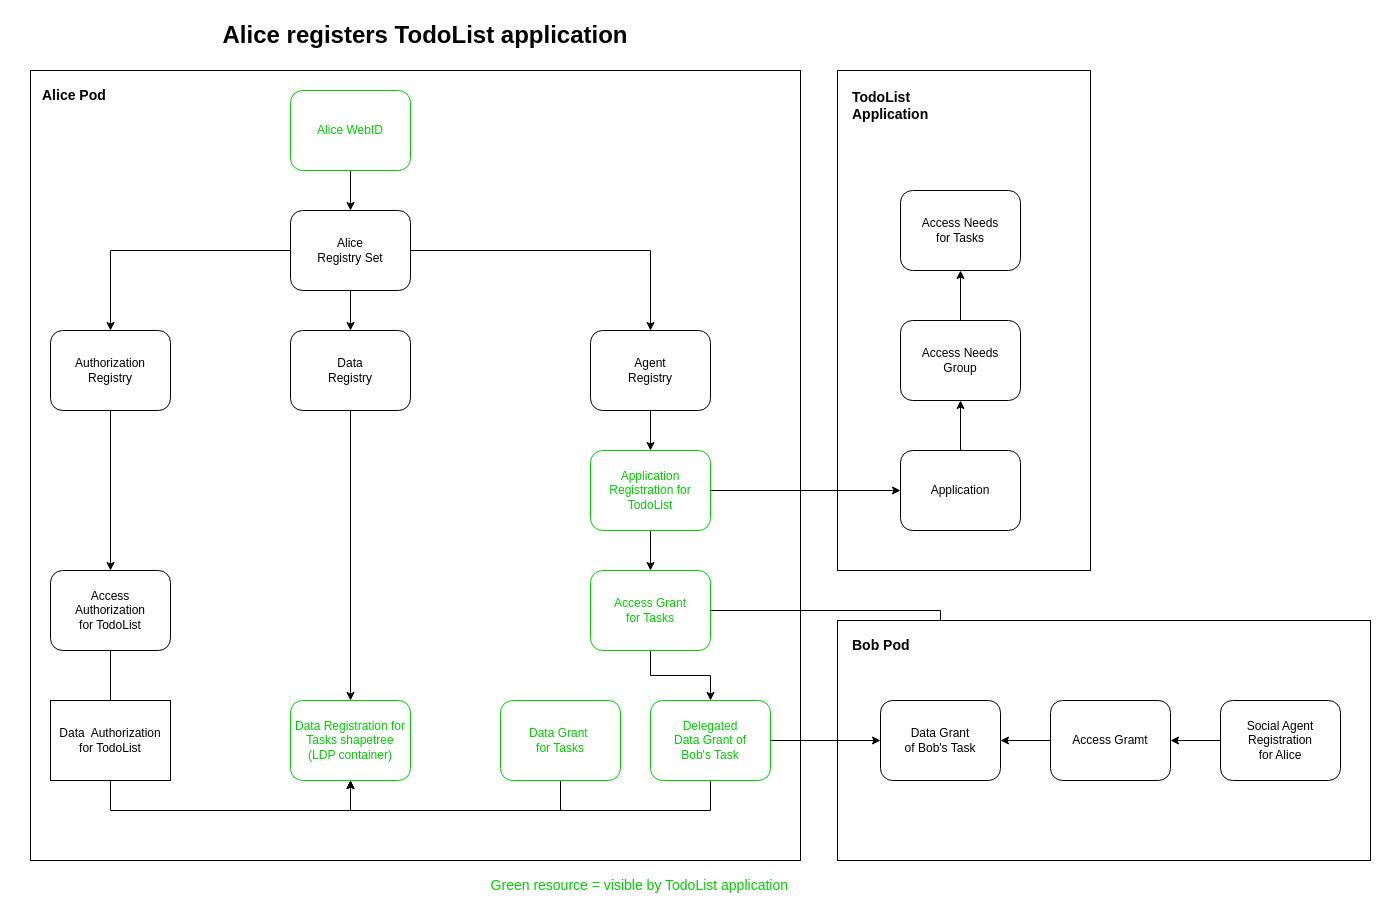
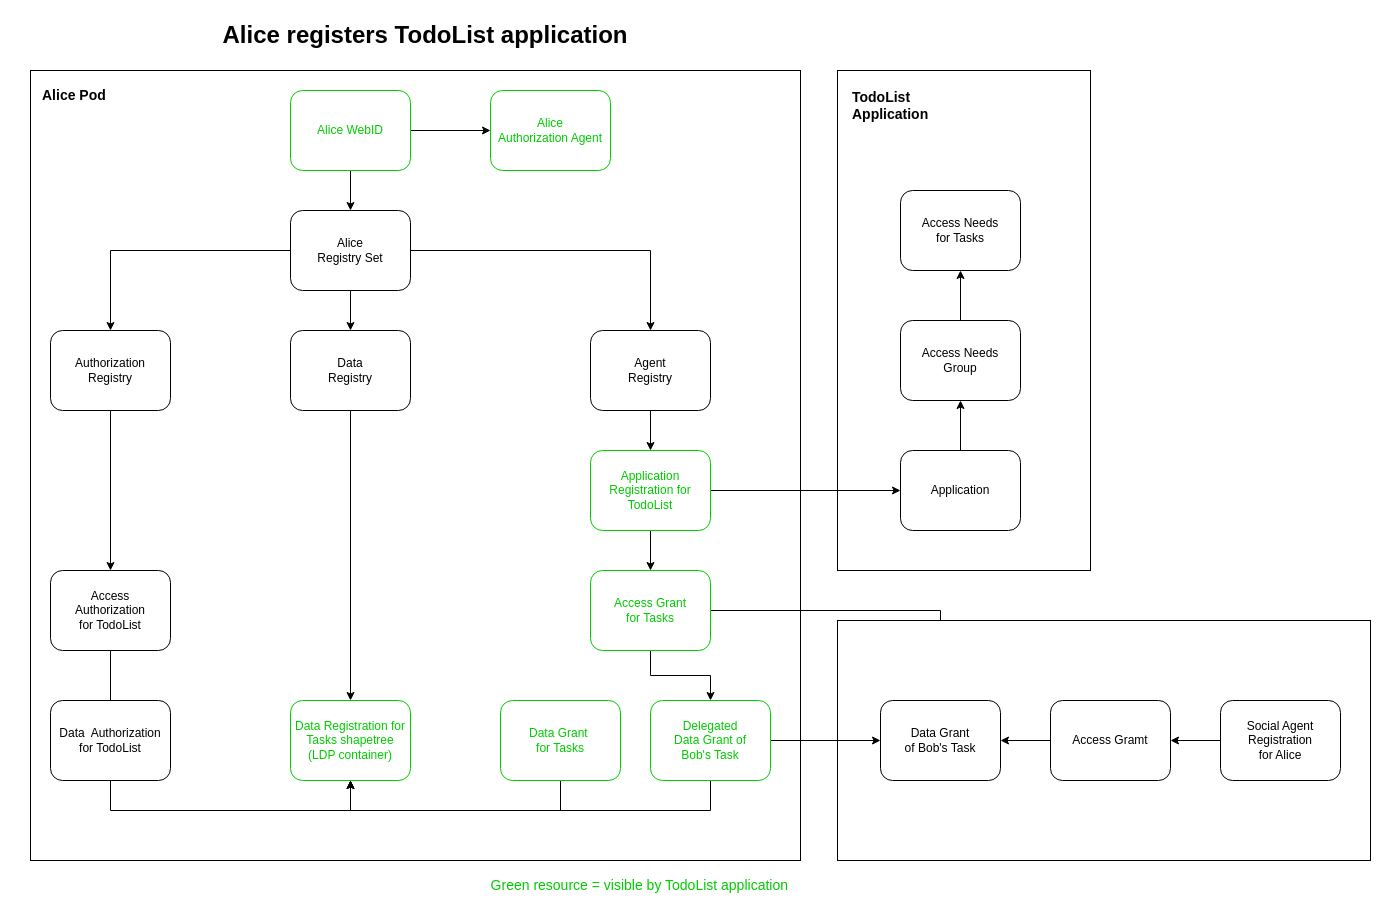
none -> (447, 131)
none -> (551, 131)
(896, 646) -> none
(111, 741) -> (111, 741)
